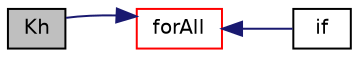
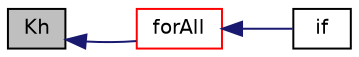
(91, 16) -> (111, 42)
